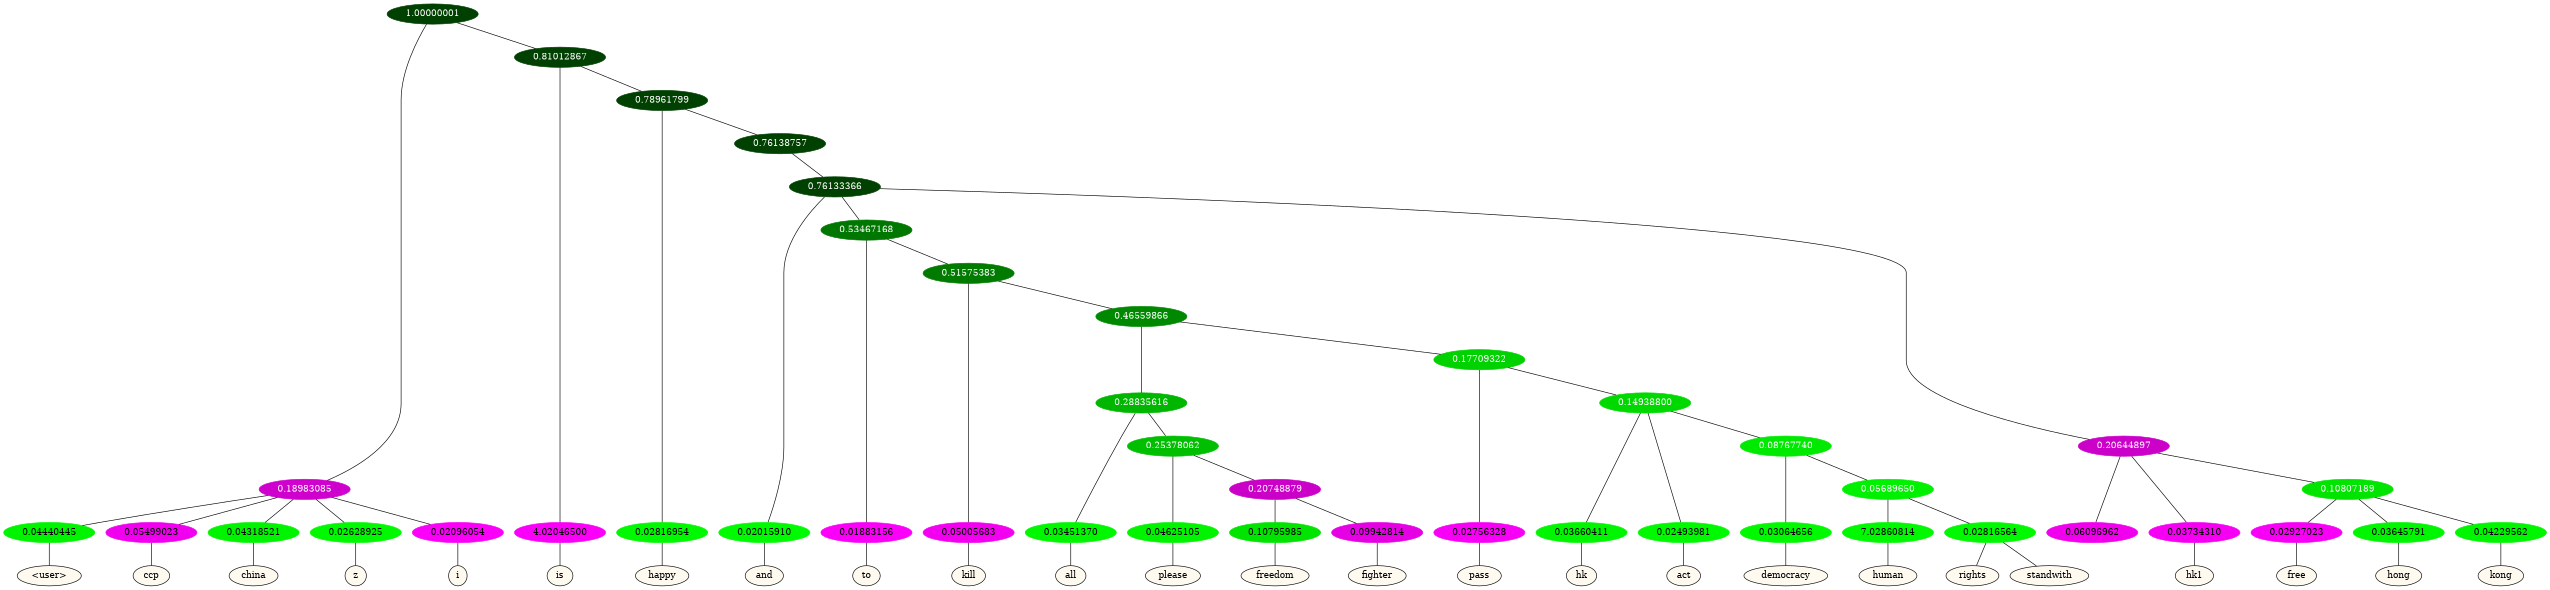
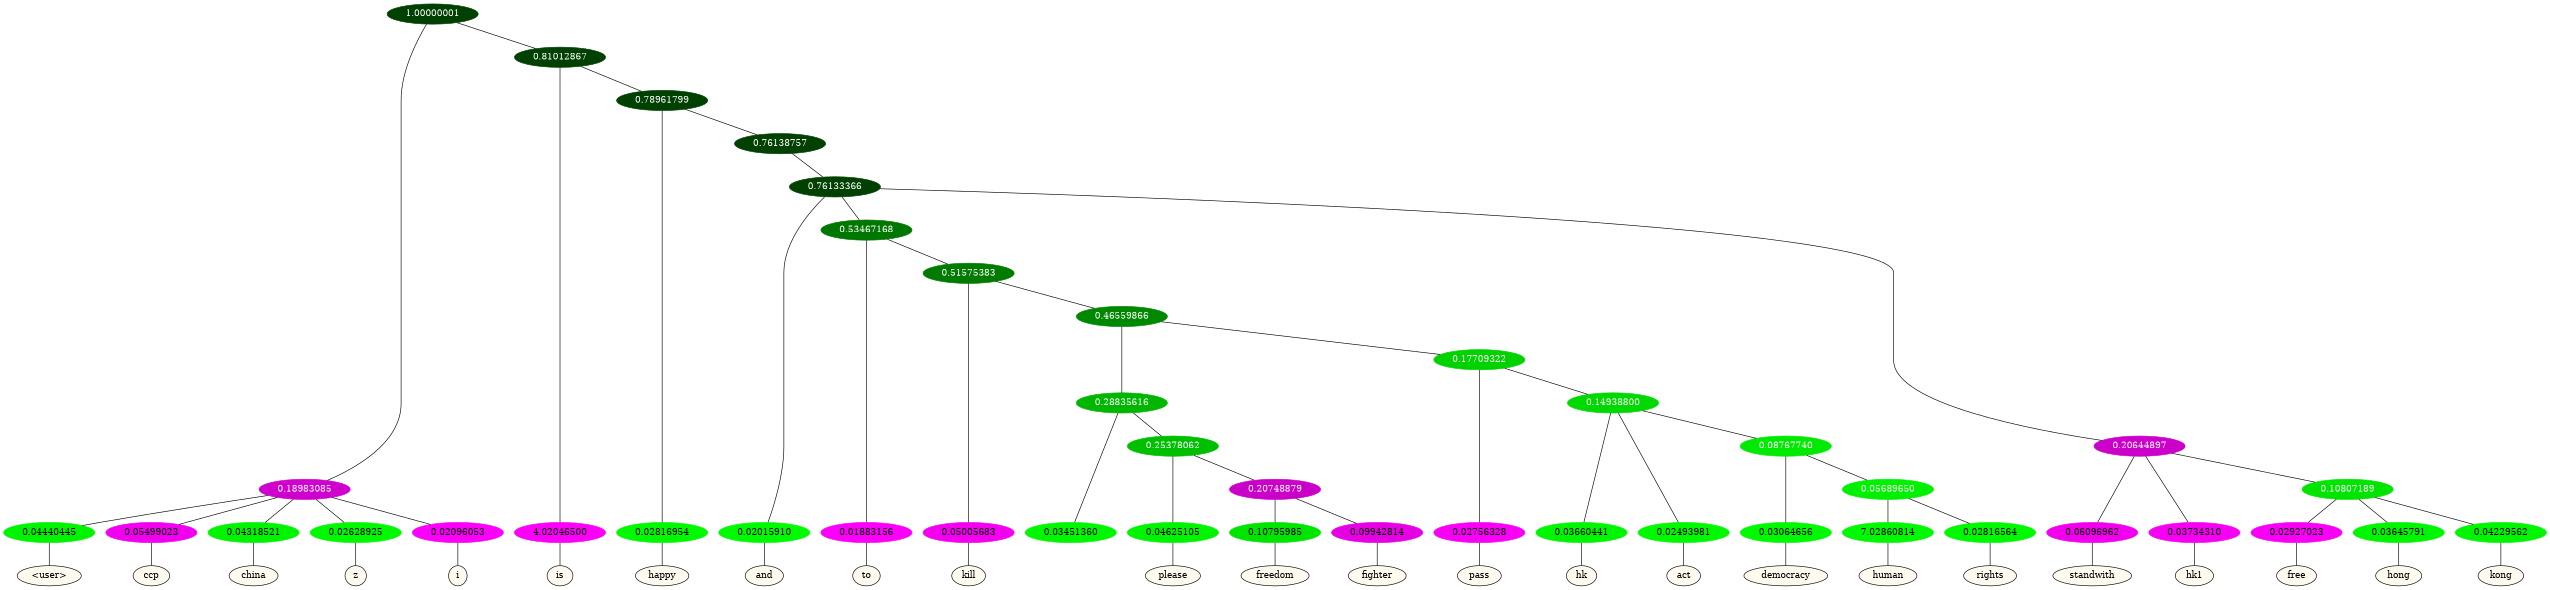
(458, 533) -> (458, 533)
(1071, 533) -> (1071, 533)
(1581, 533) -> (1581, 533)
(2020, 554) -> (2092, 554)
(1071, 576) -> none
